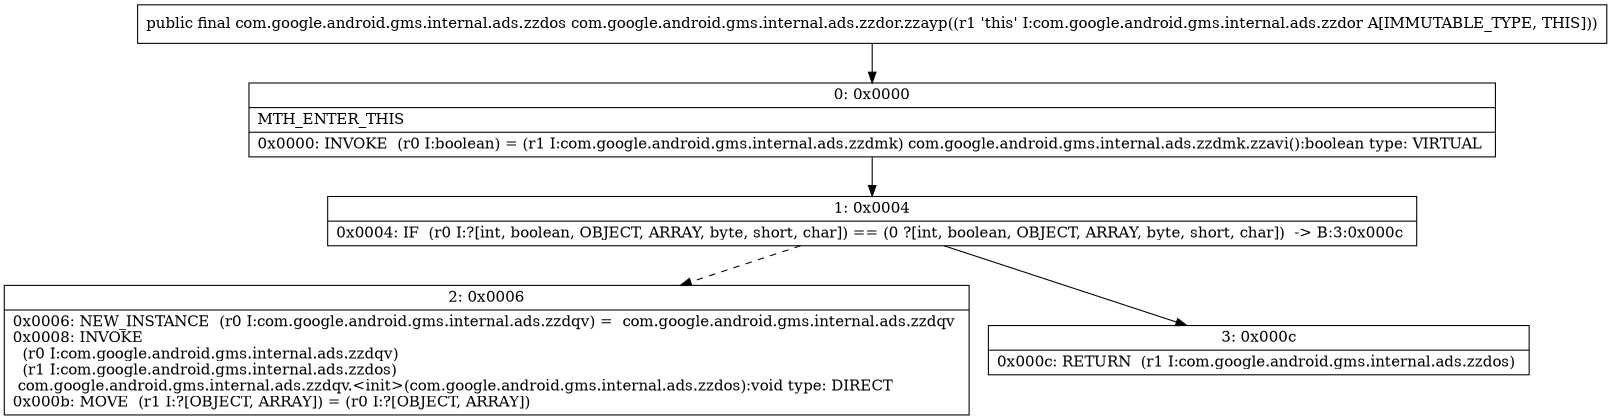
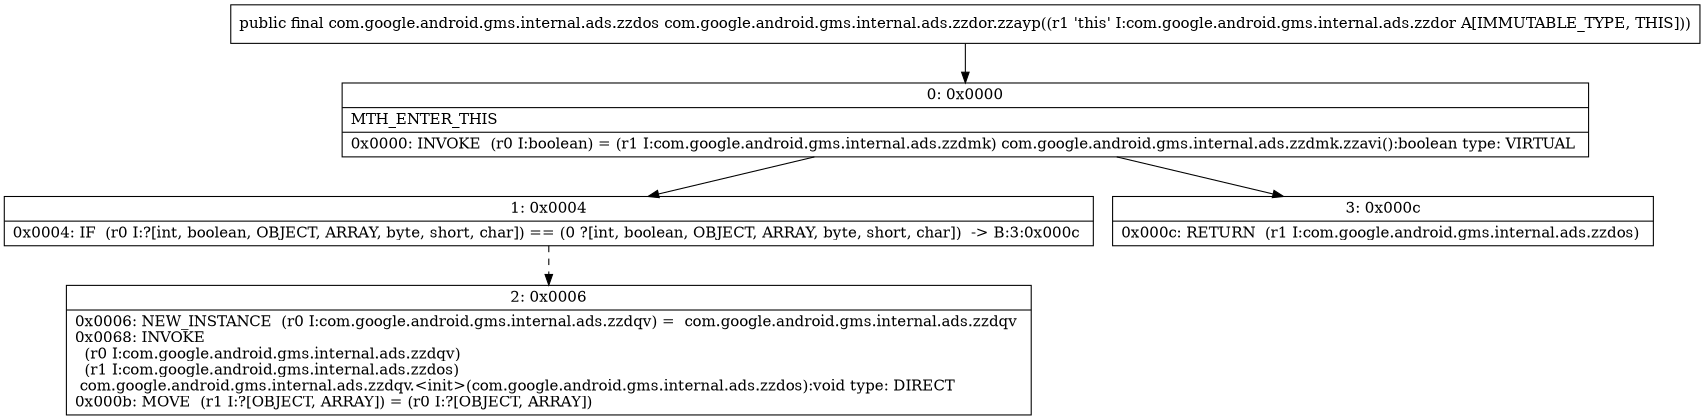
(1060, 284) -> (1195, 175)
(83, 338) -> (145, 338)
